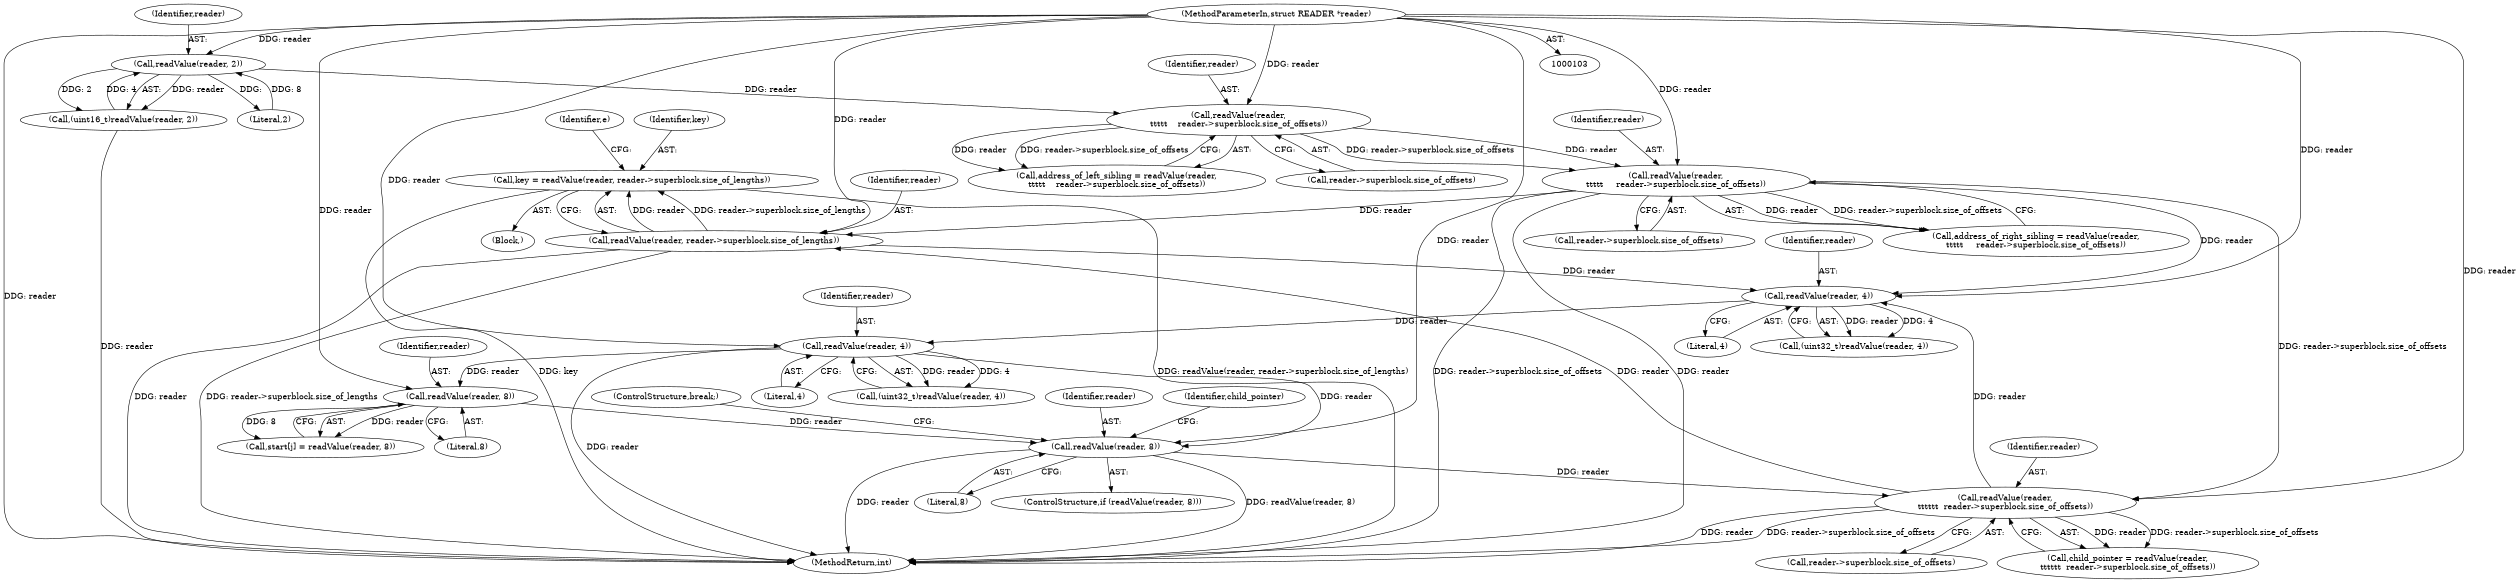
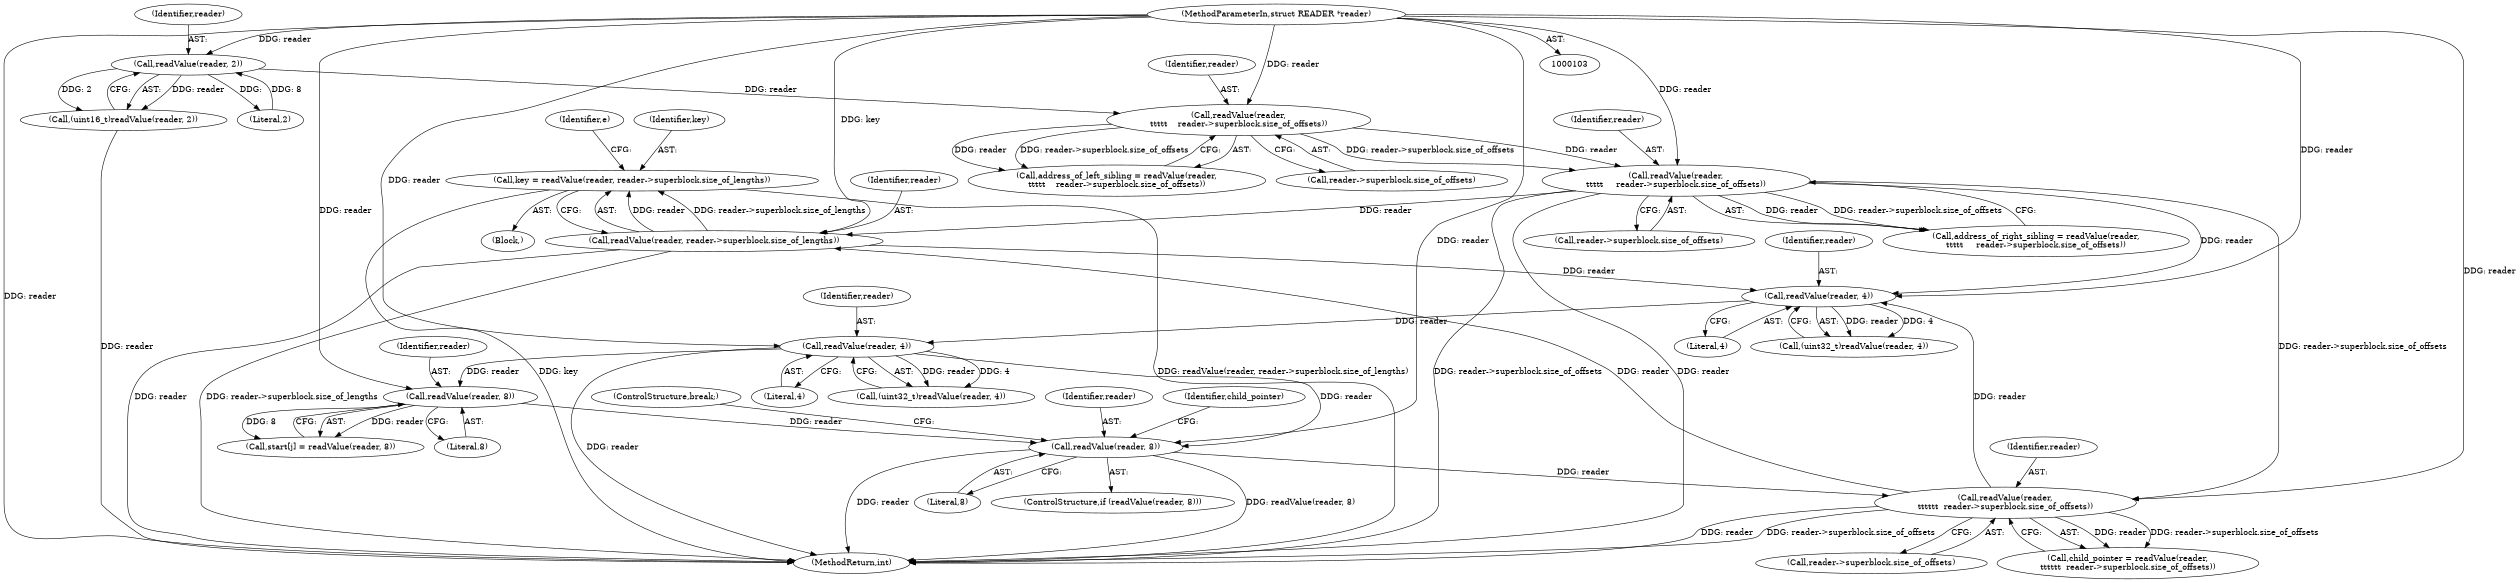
(122, 90) -> (122, 90)
(861, 120) -> (861, 120)
